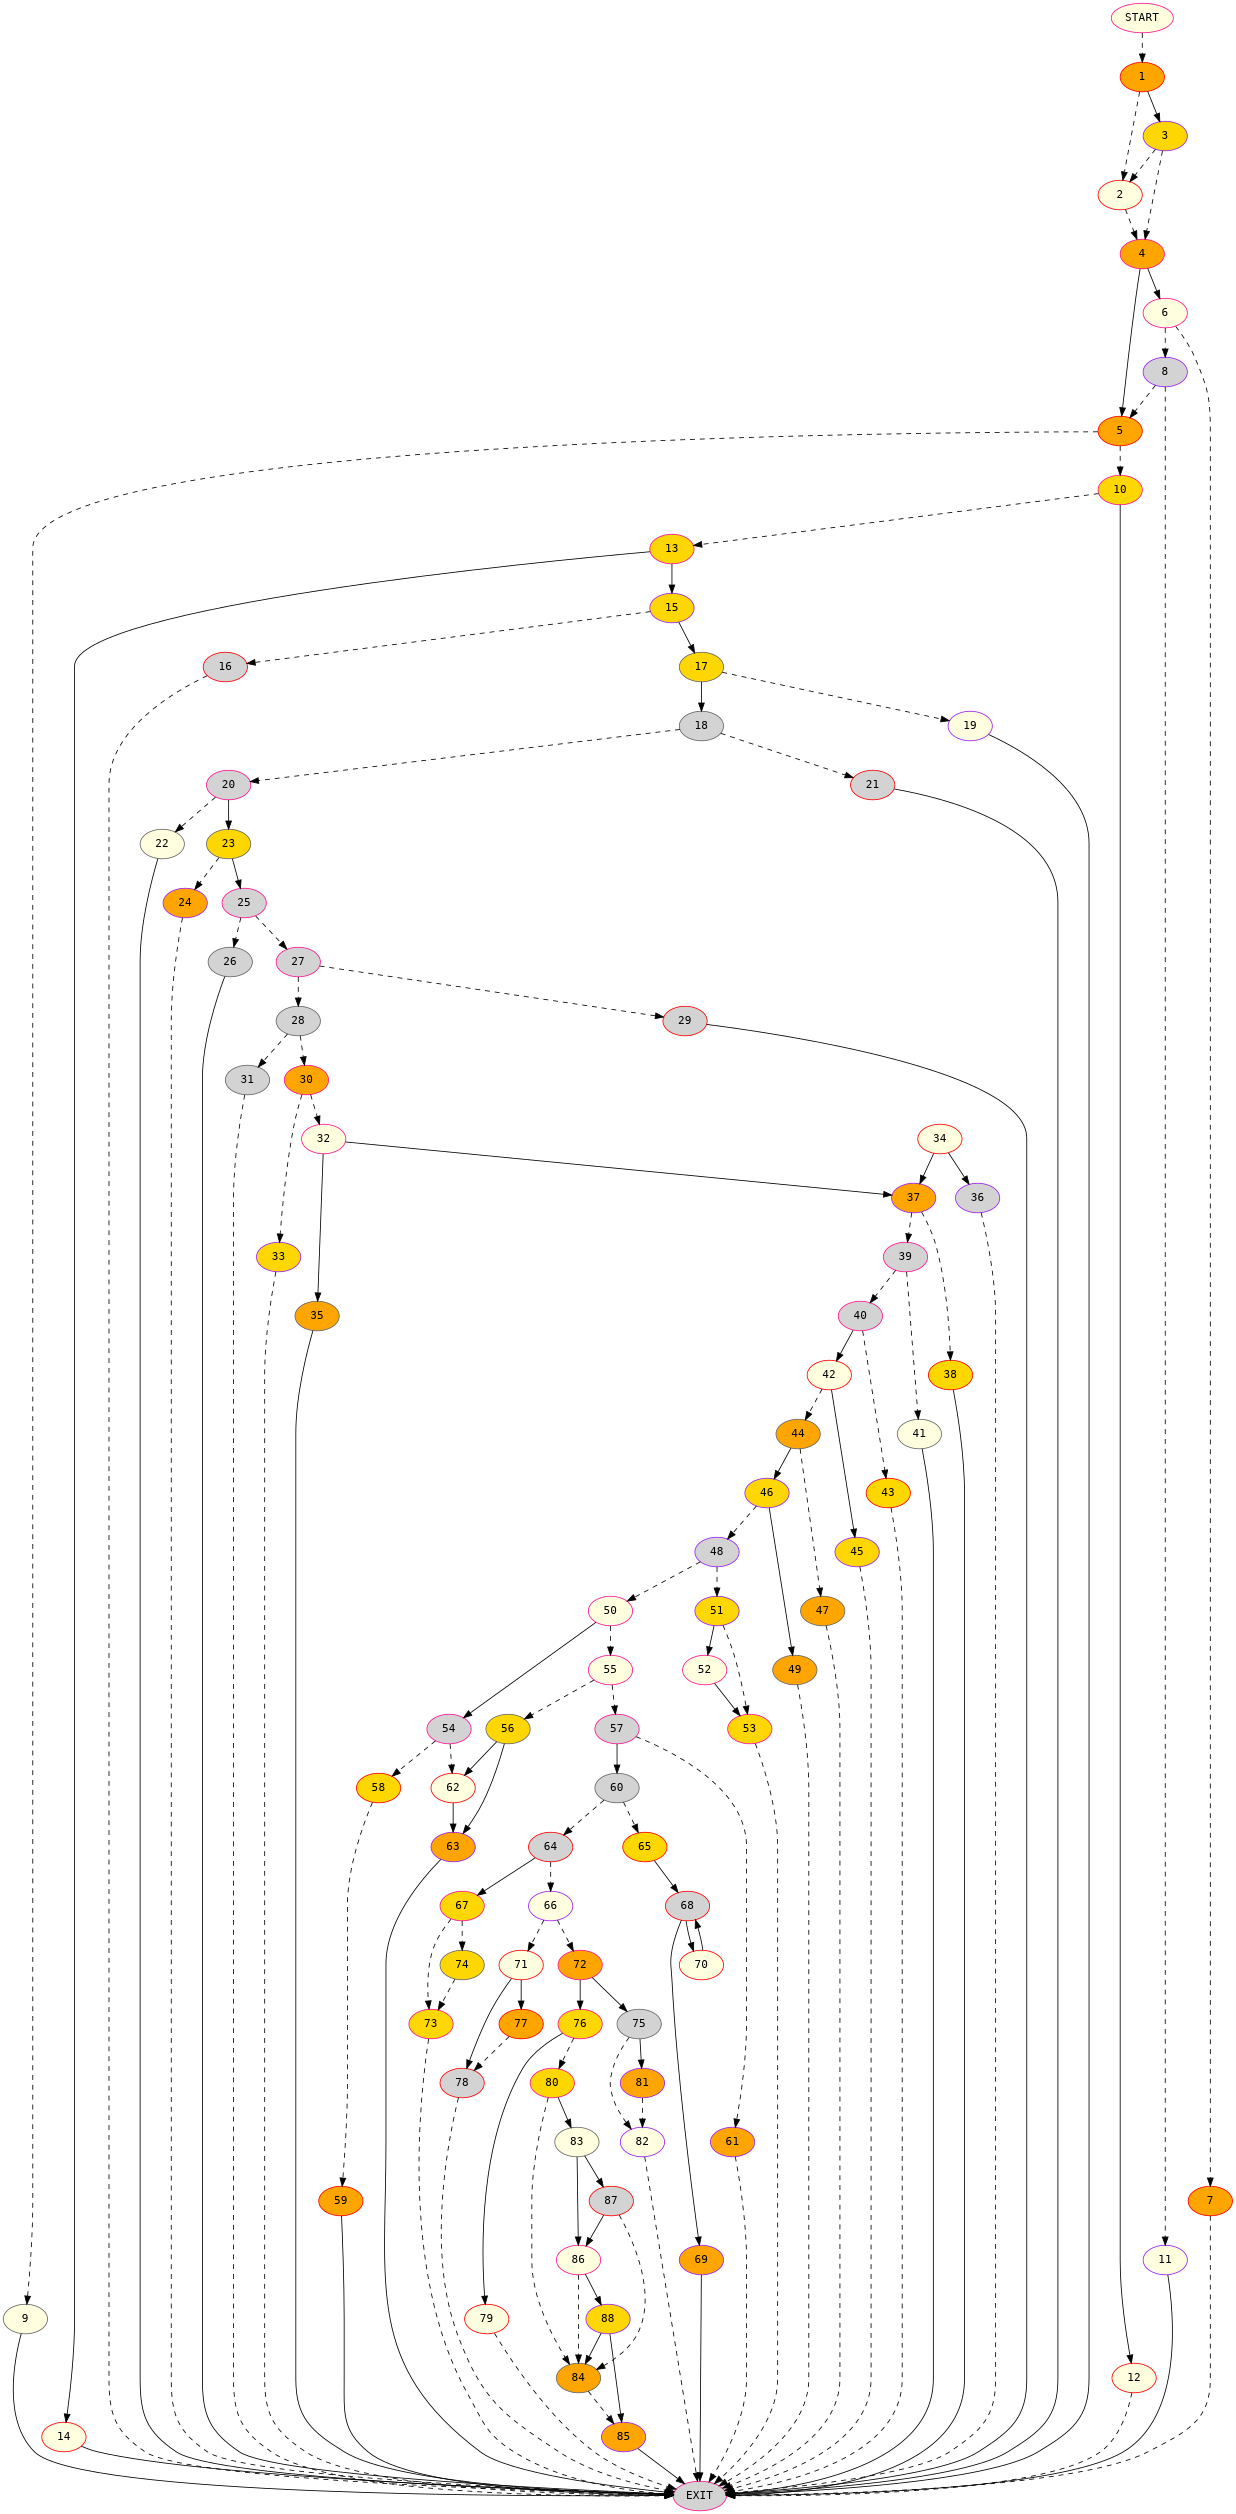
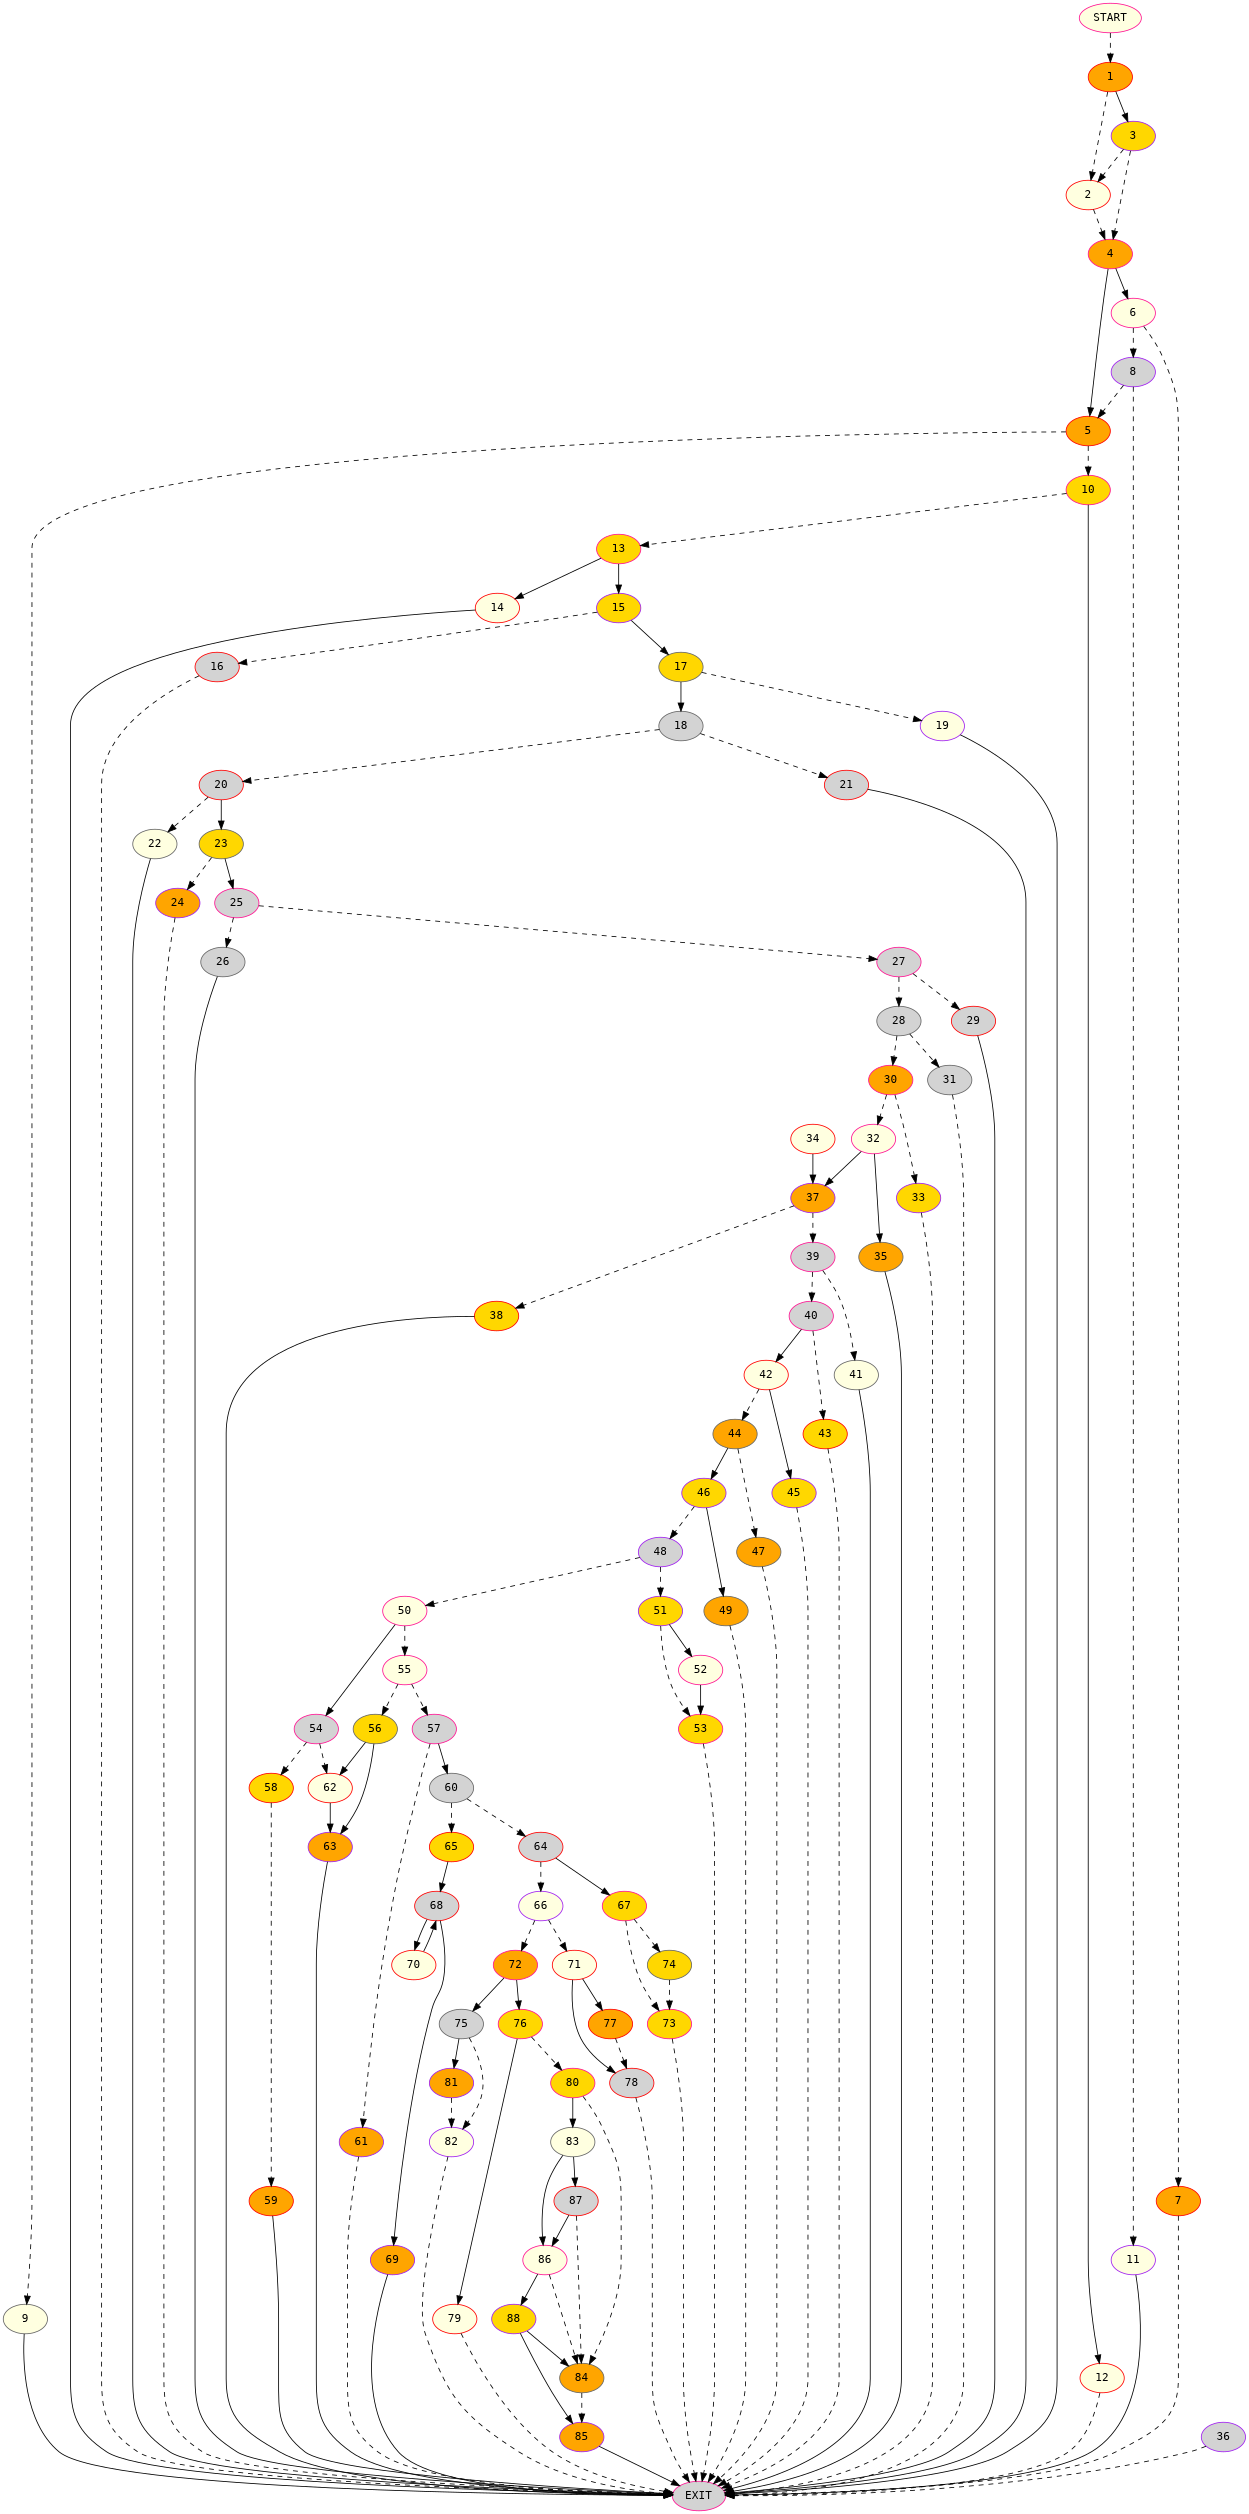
(229, 785) -> (221, 785)
(956, 1165) -> none
